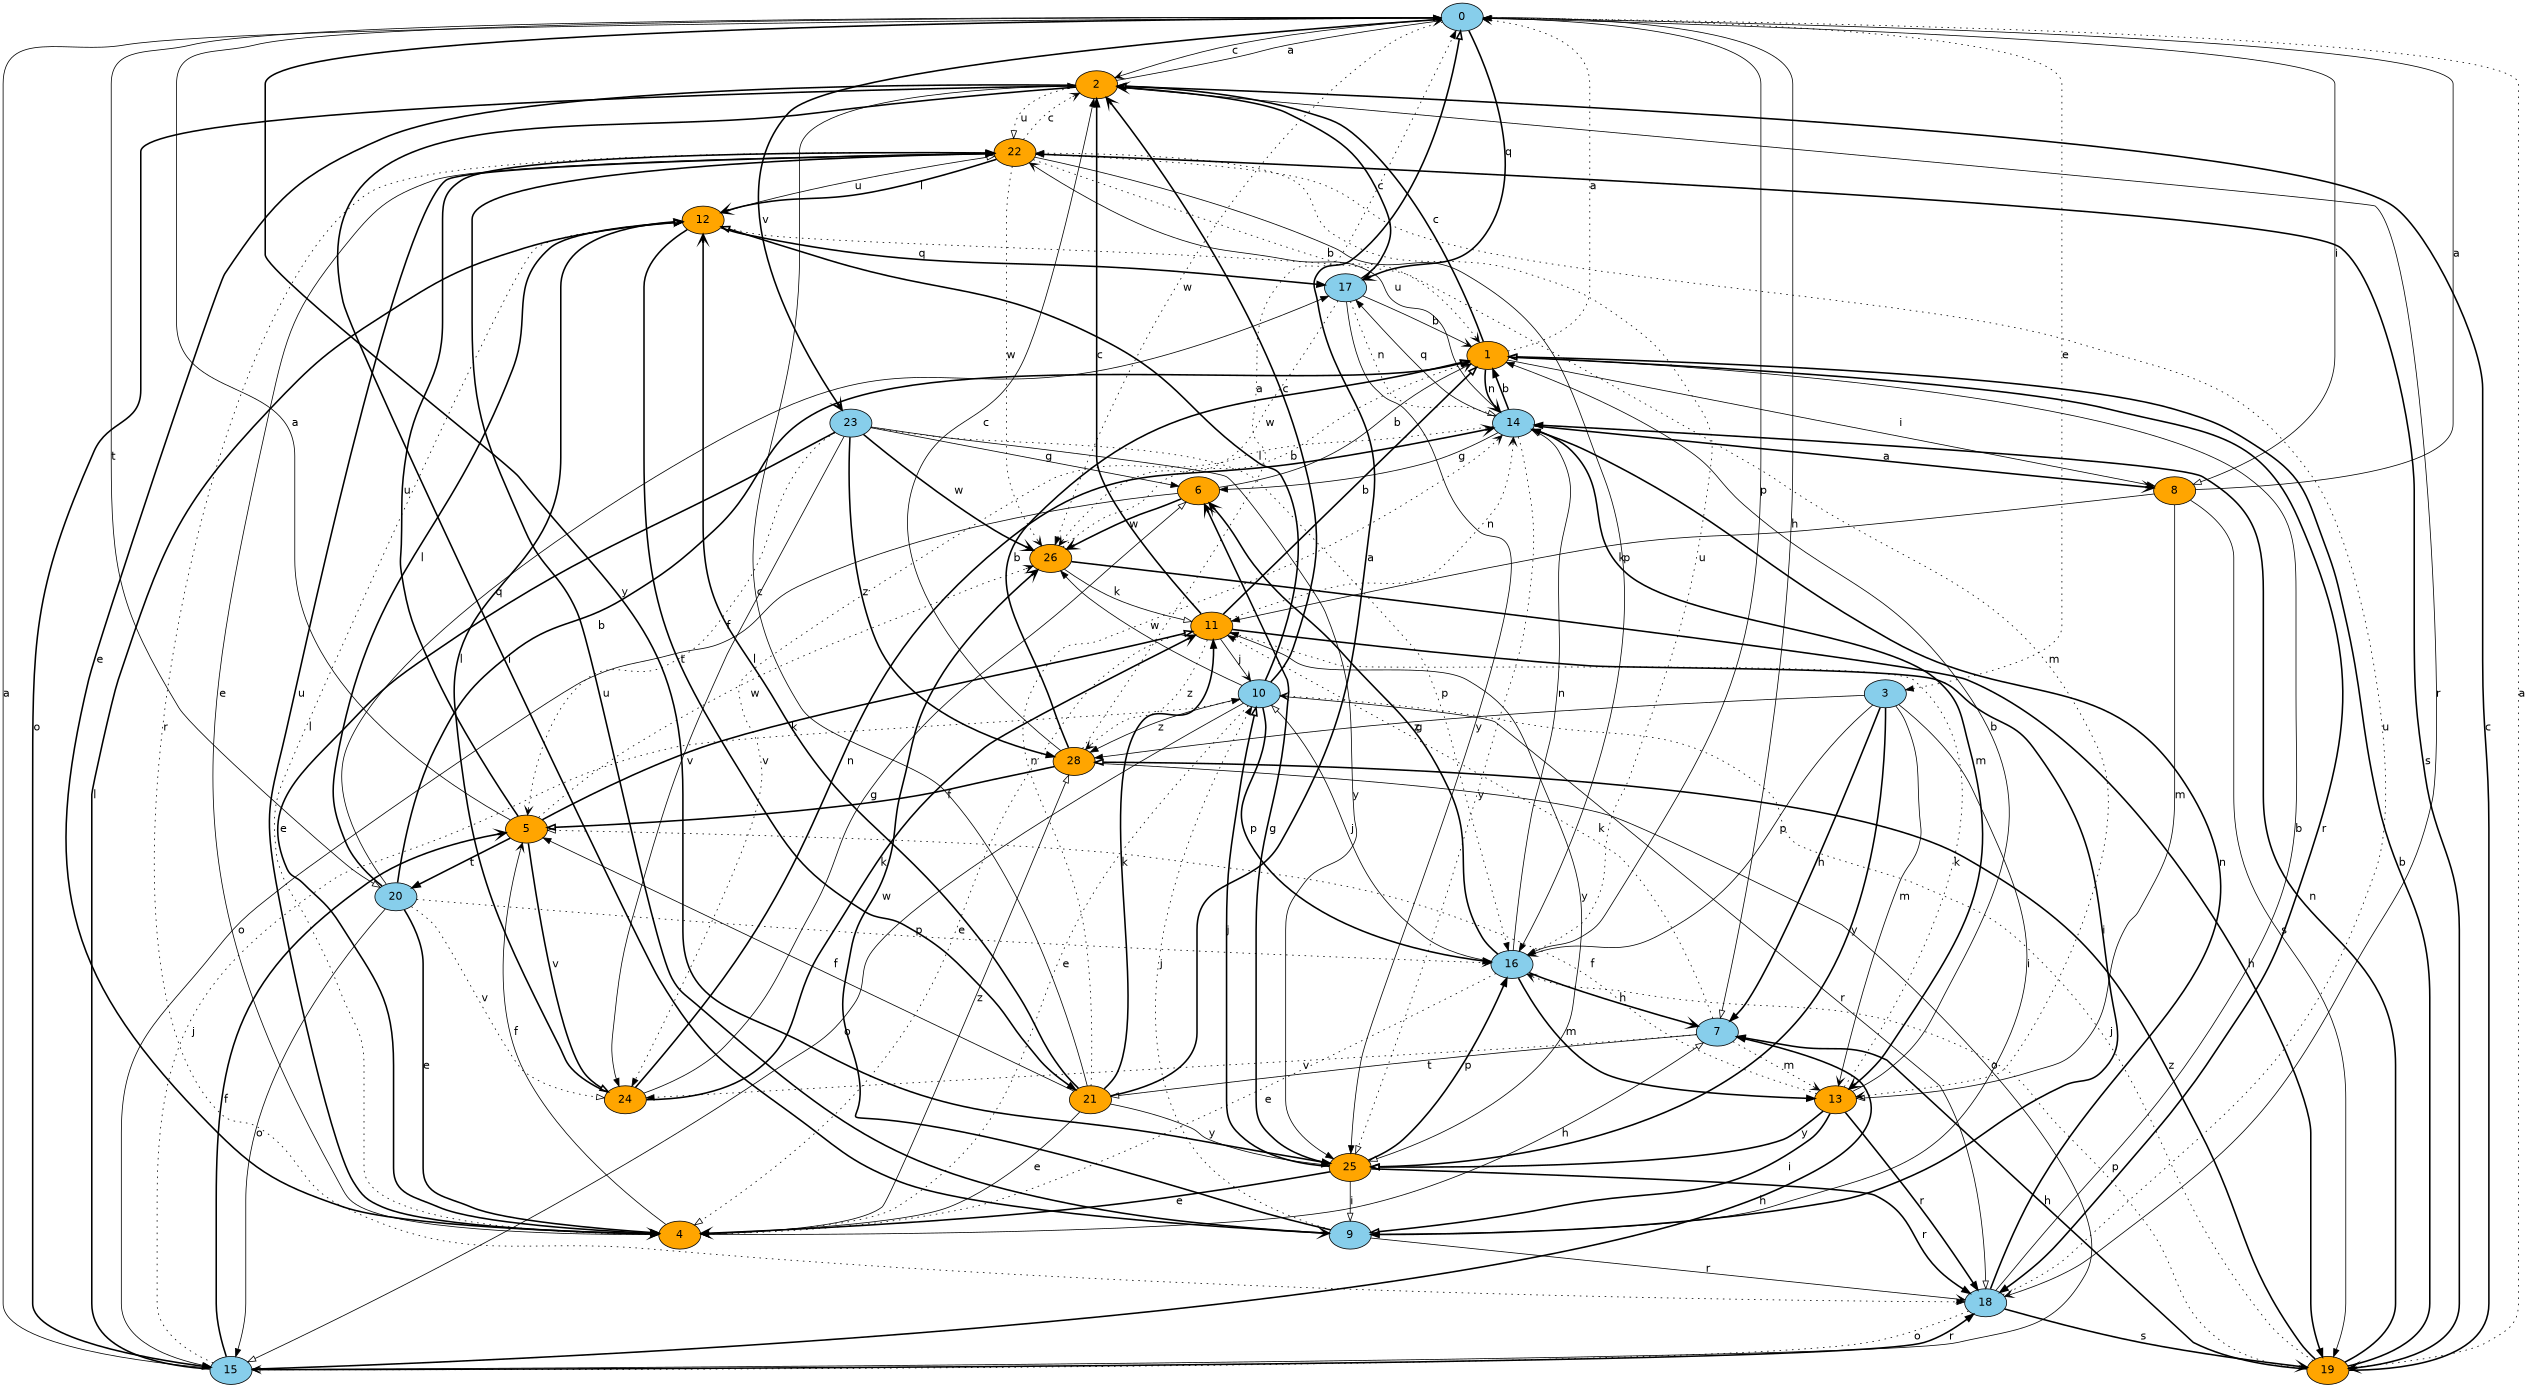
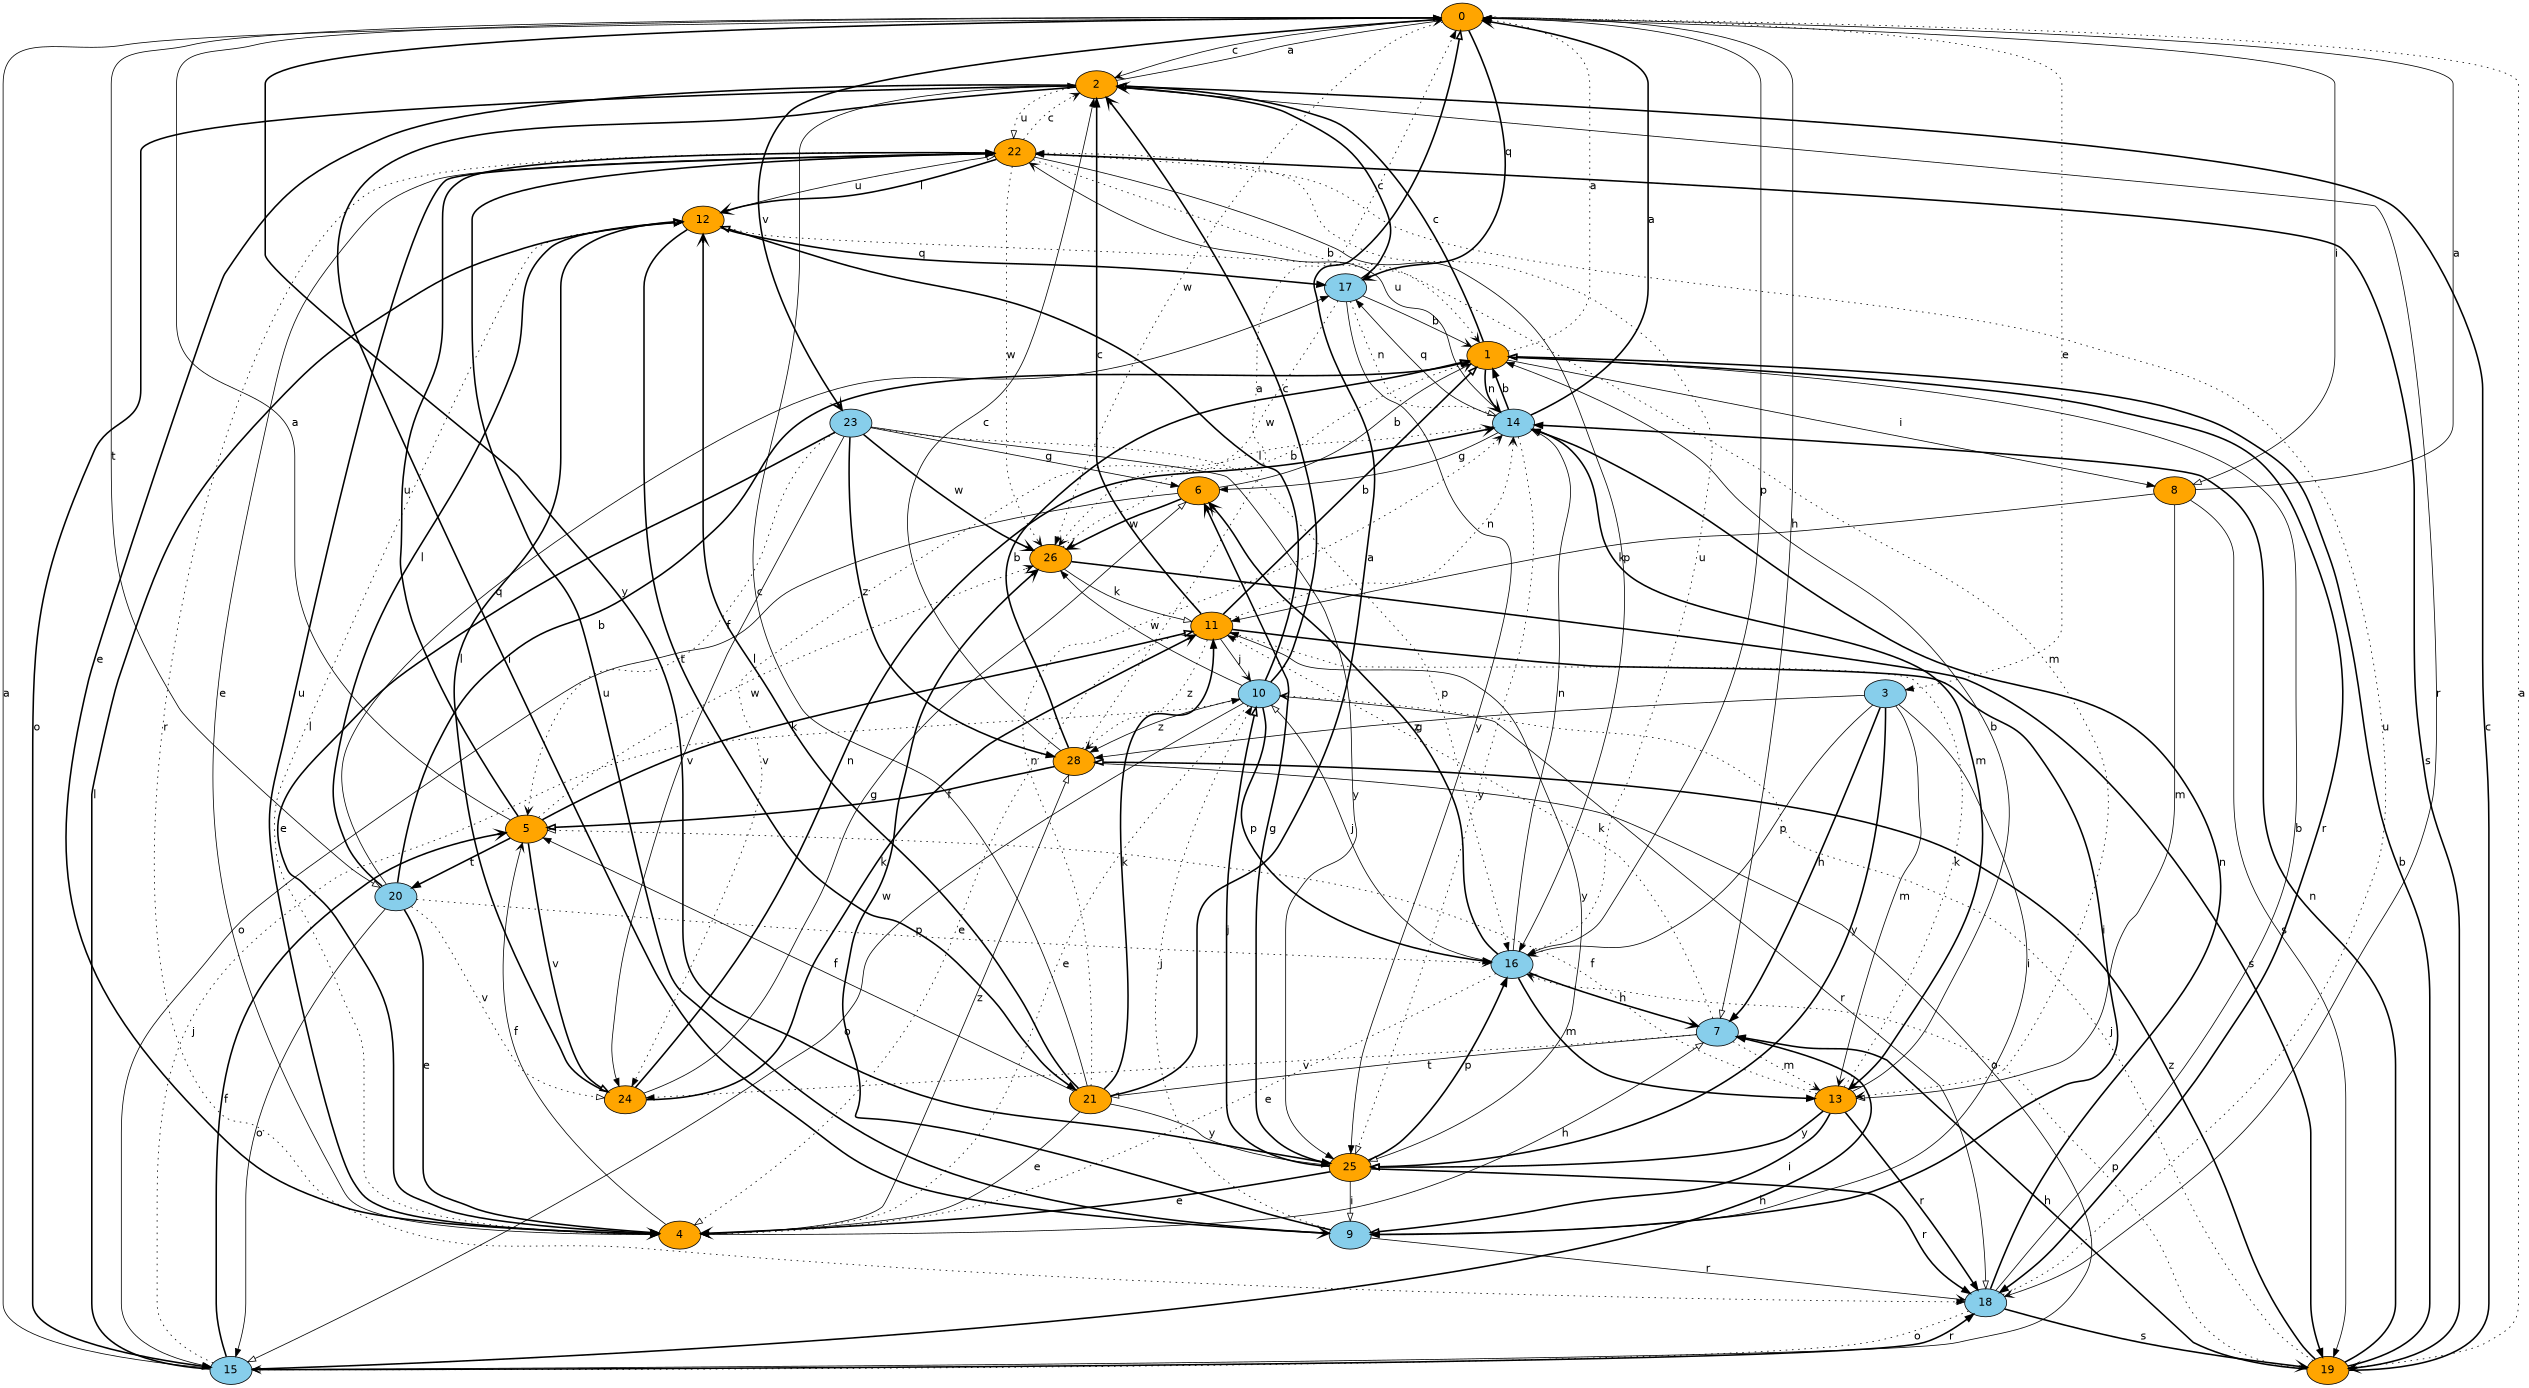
(1462, 17) -> (1462, 17)
(1840, 457) -> (1648, 189)
(2252, 964) -> (2252, 964)
